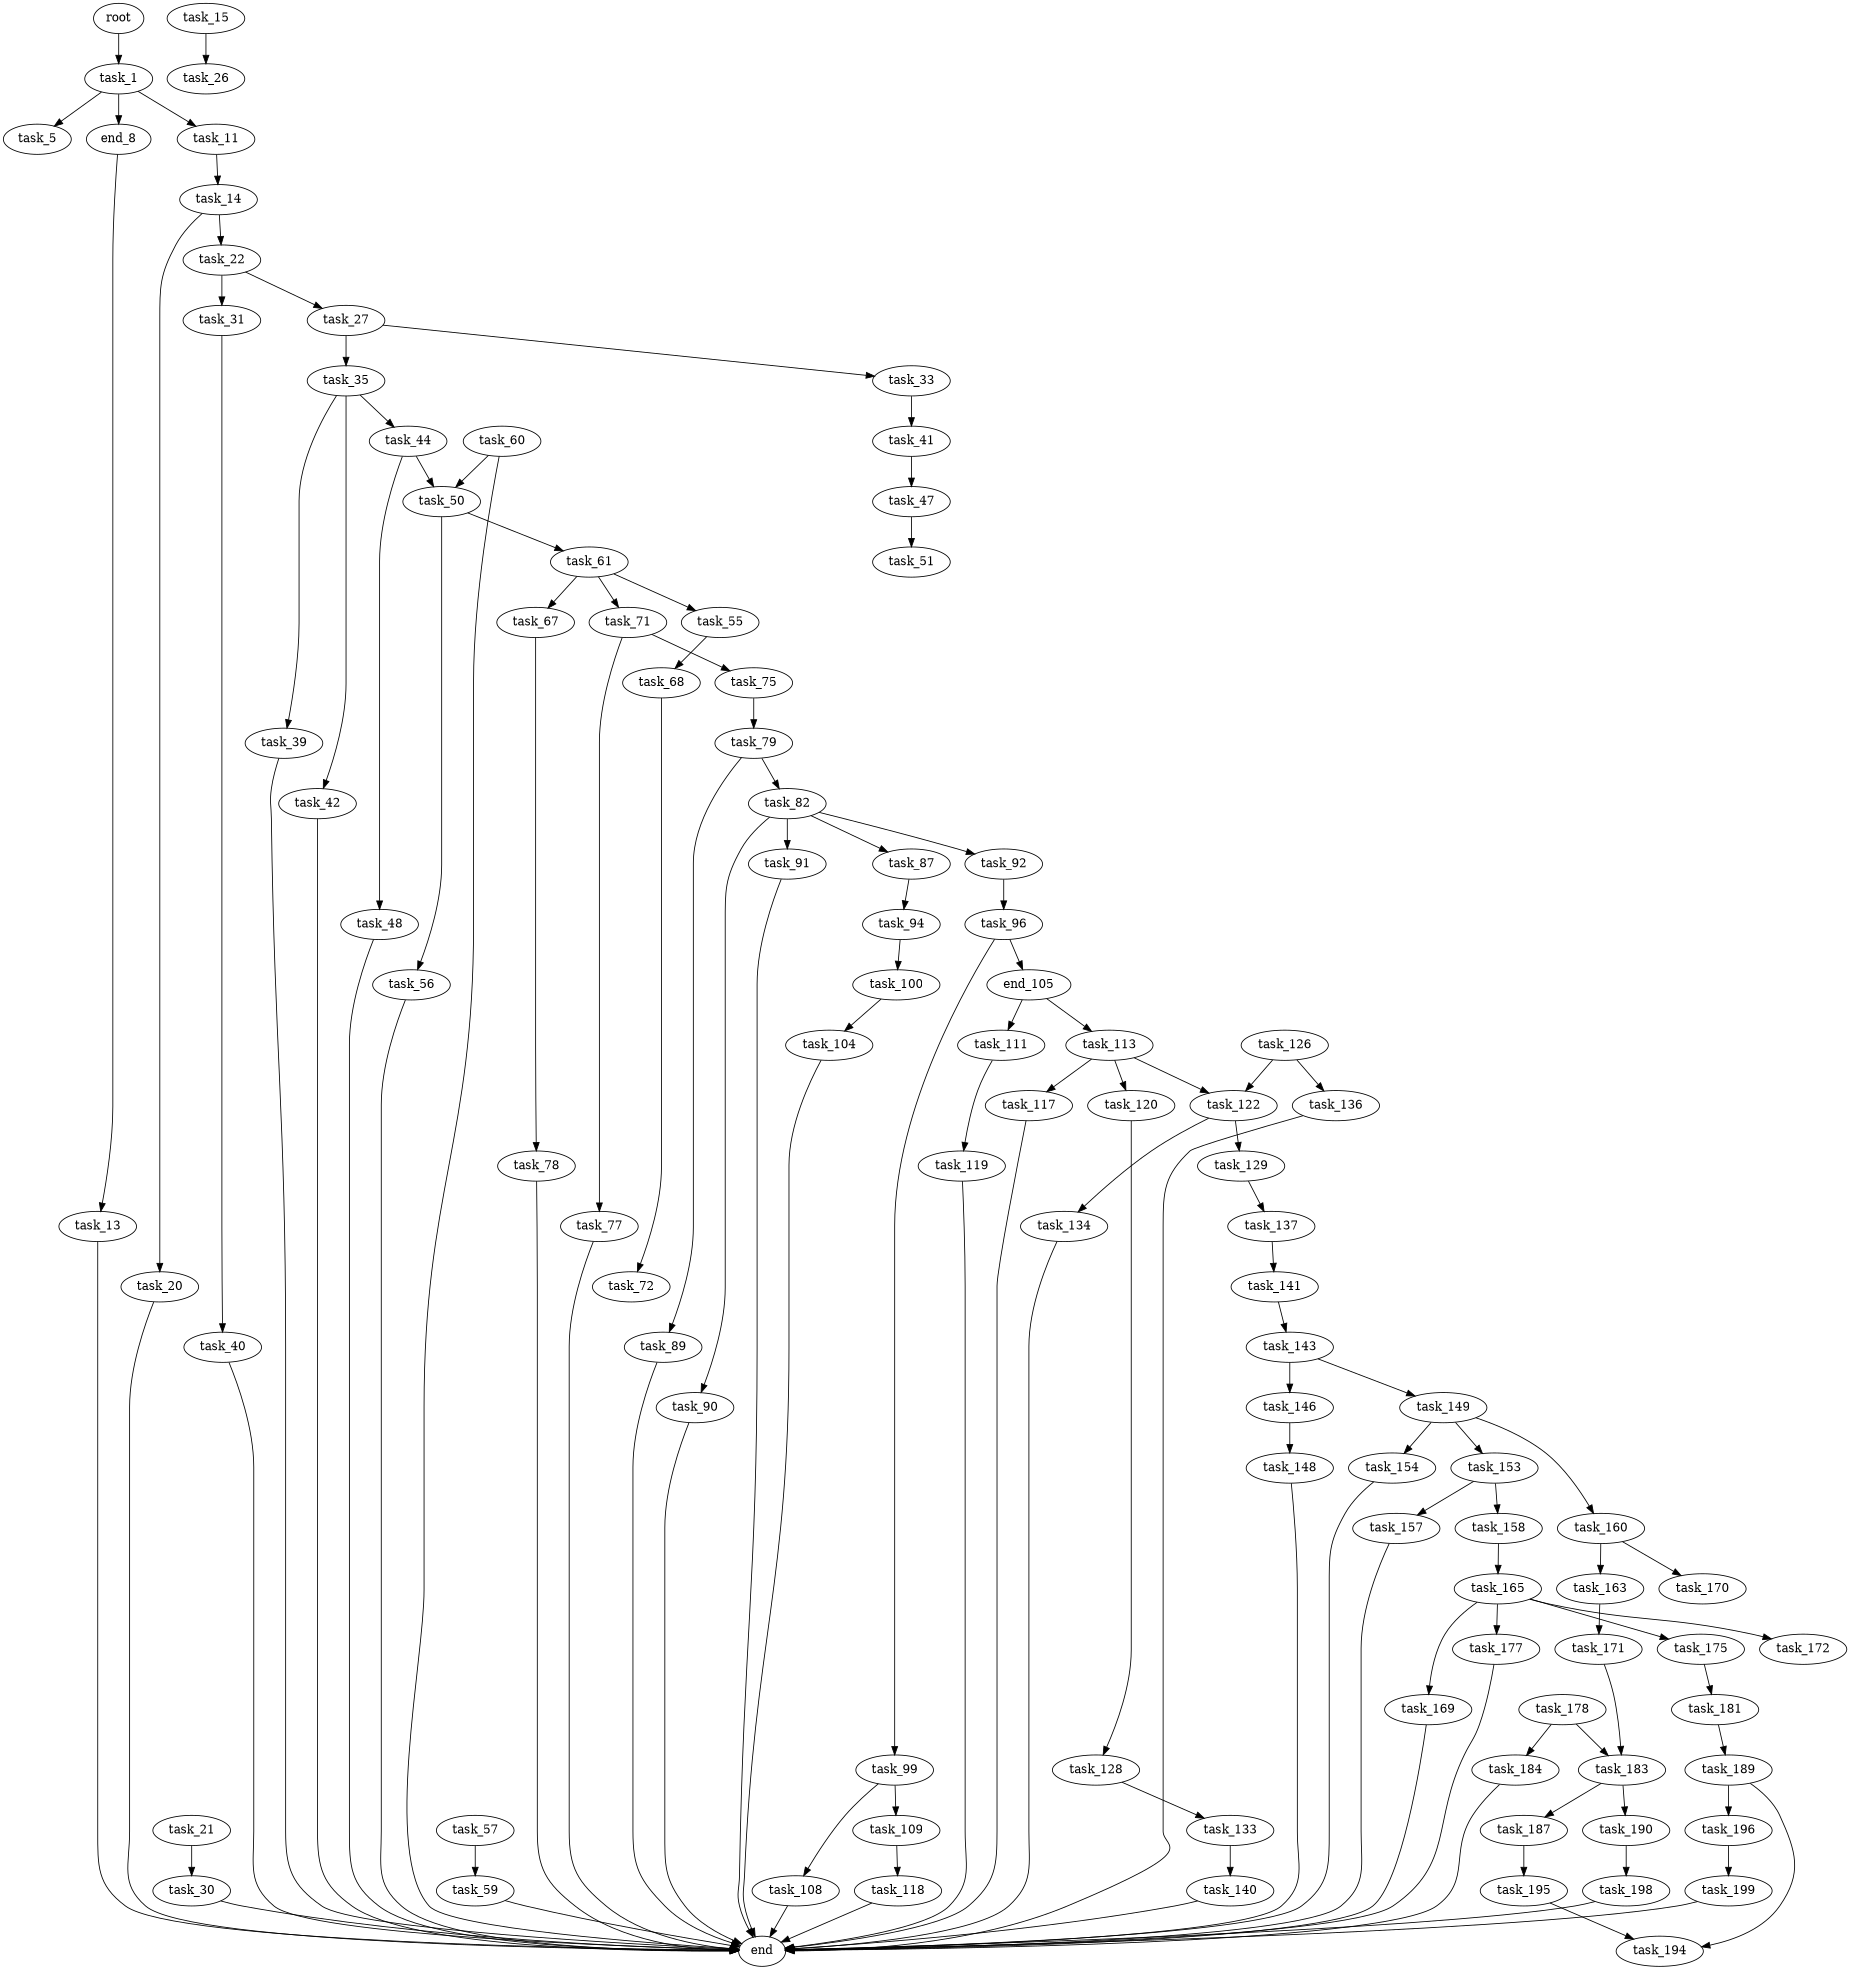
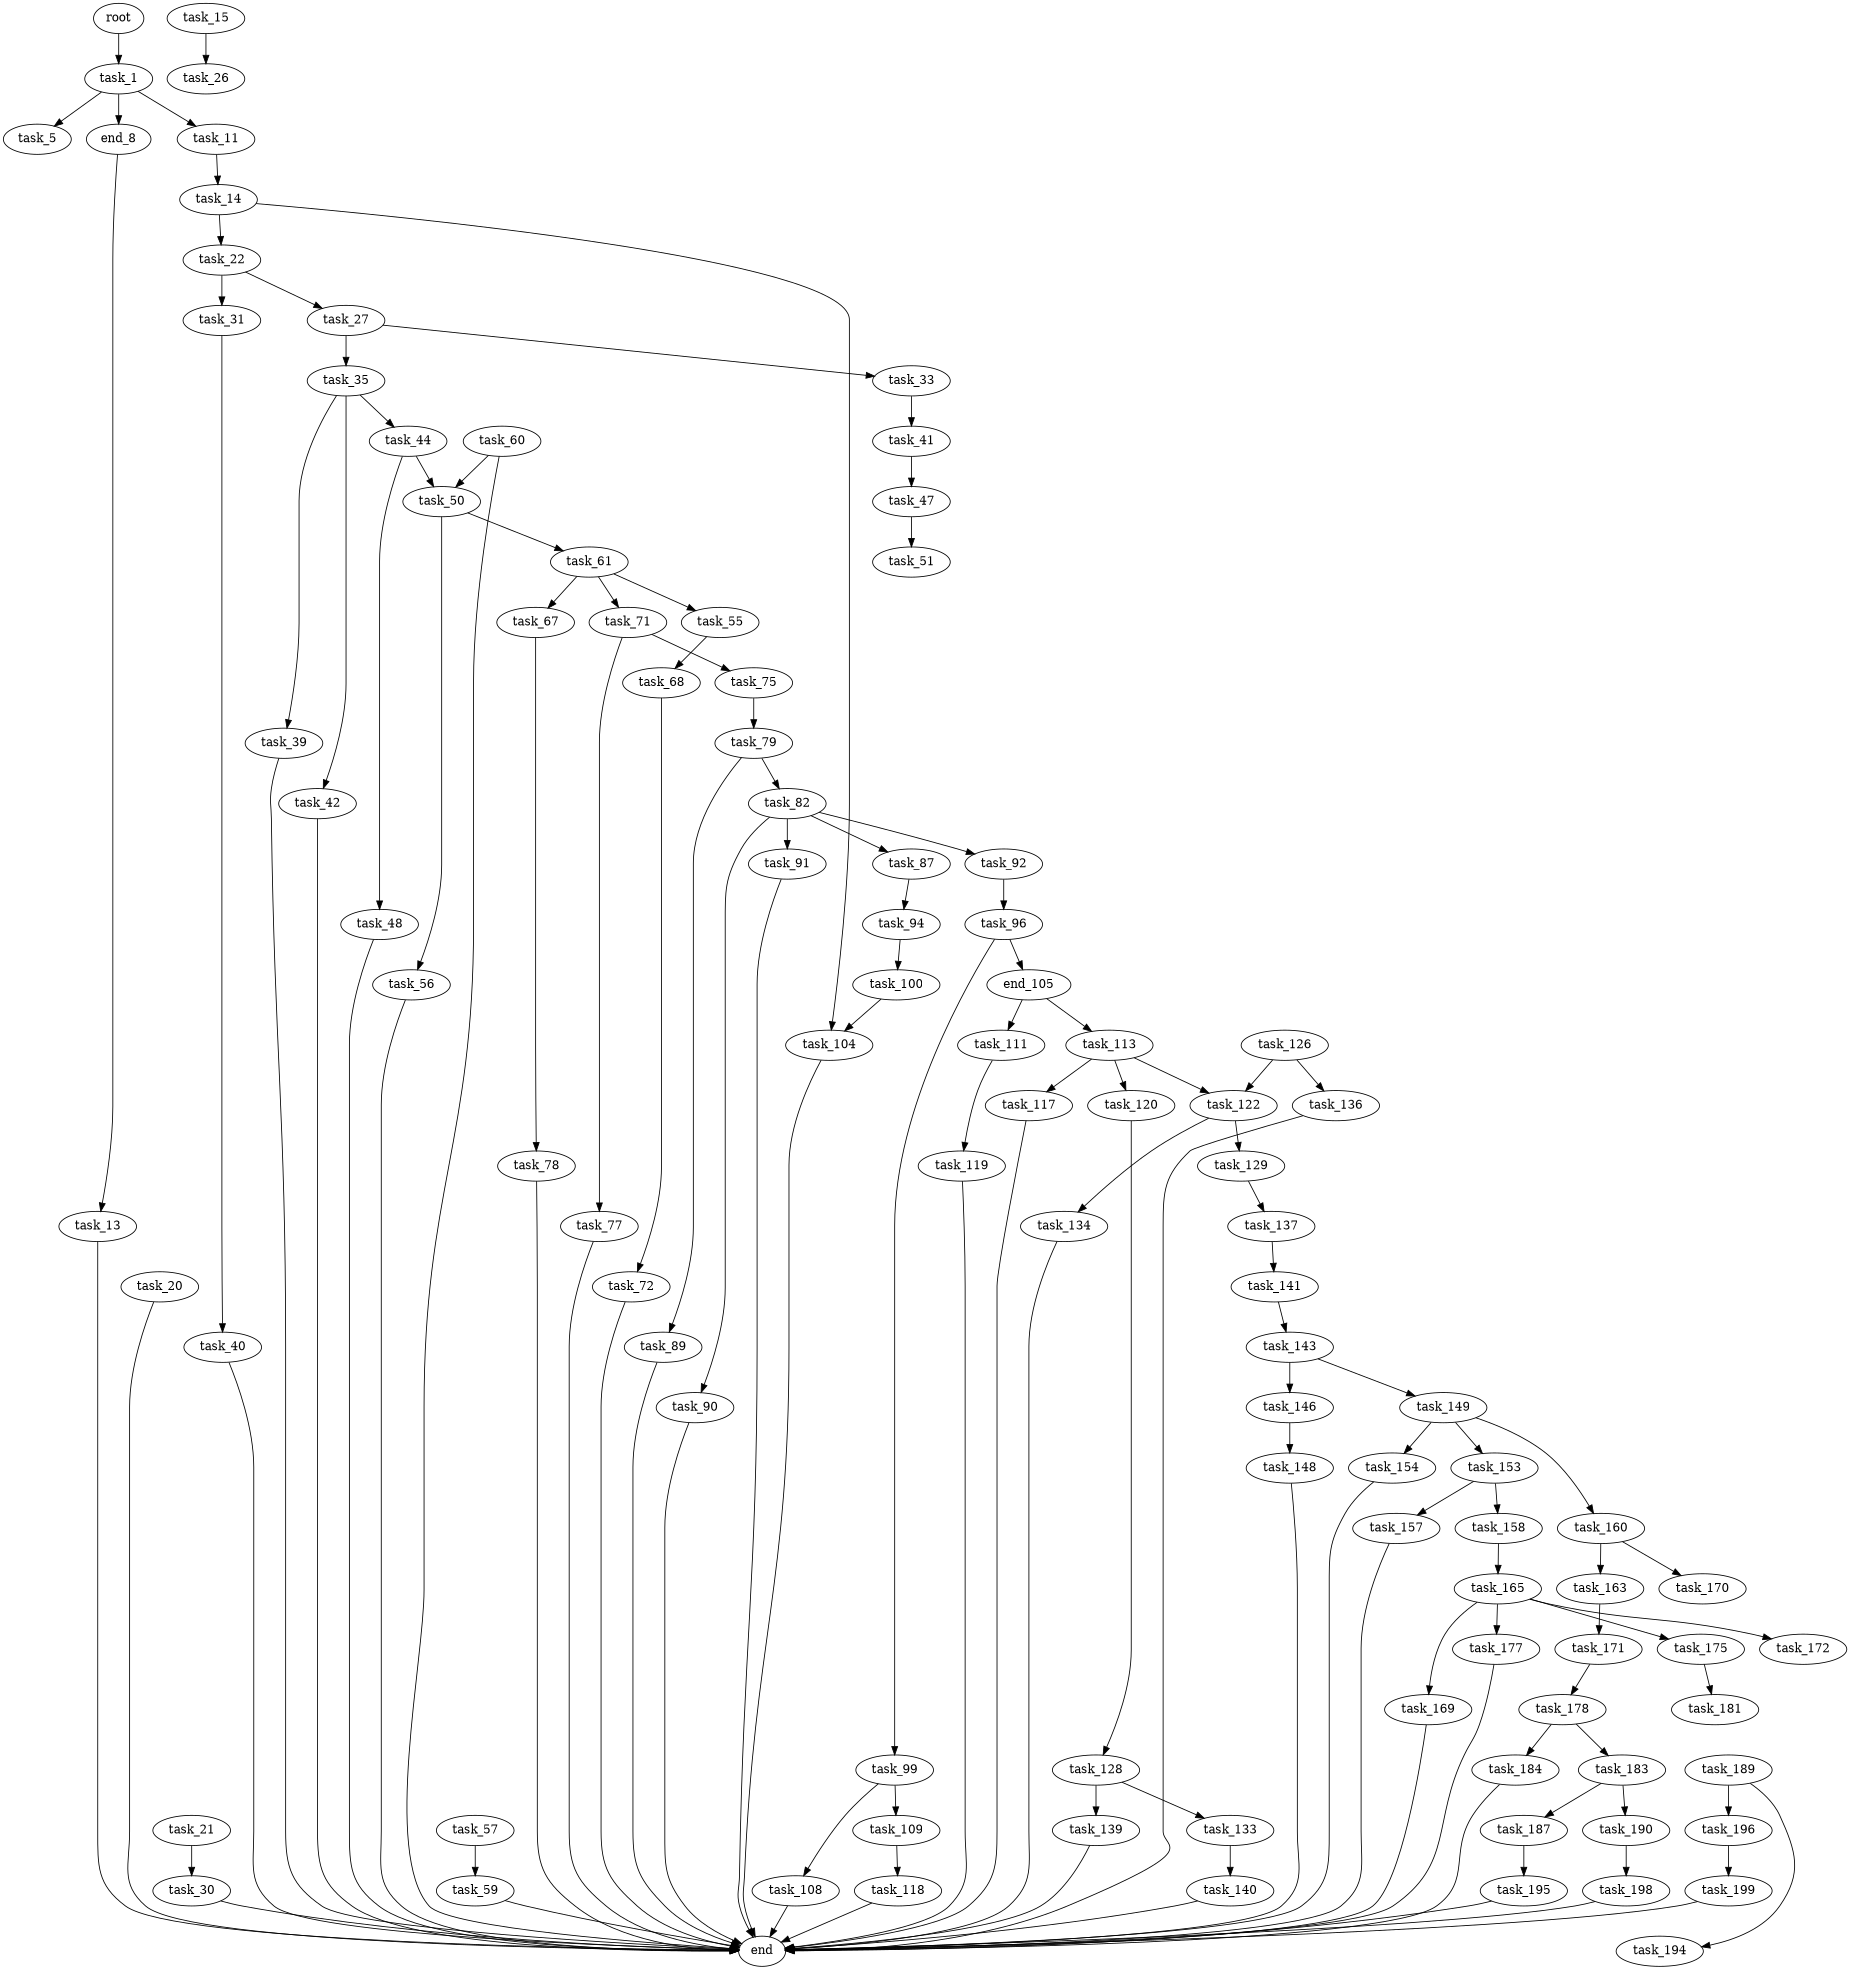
(160, 732) -> (849, 365)
none -> (601, 1660)
(1616, 1705) -> (1583, 1676)
(1721, 1736) -> none
none -> (1096, 1830)
(1594, 1922) -> (1144, 1939)
